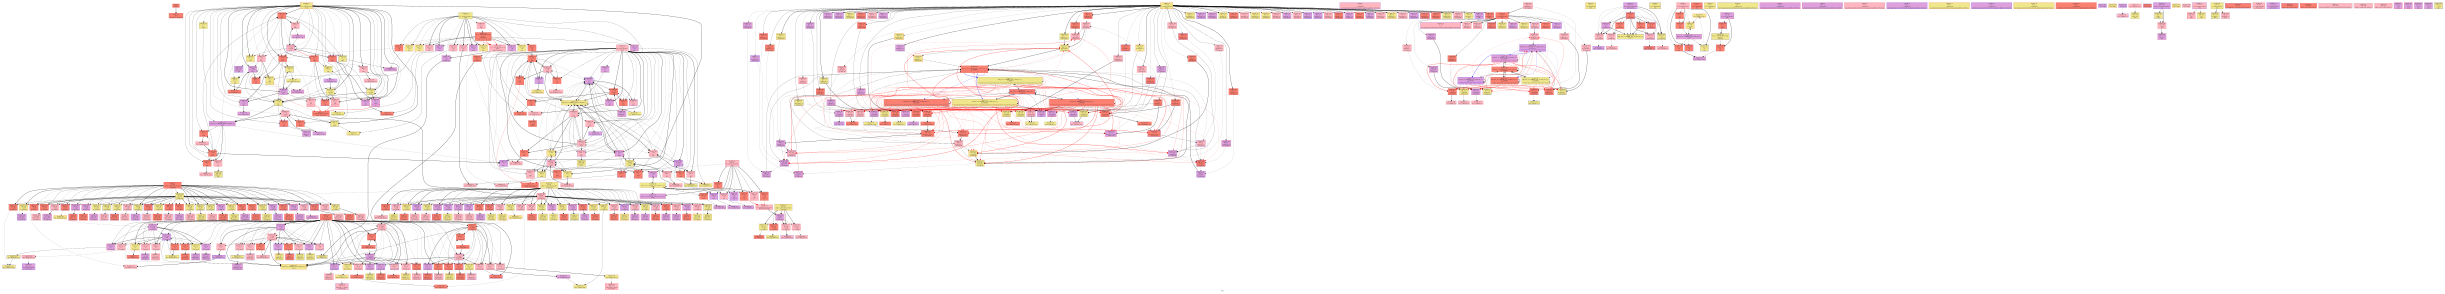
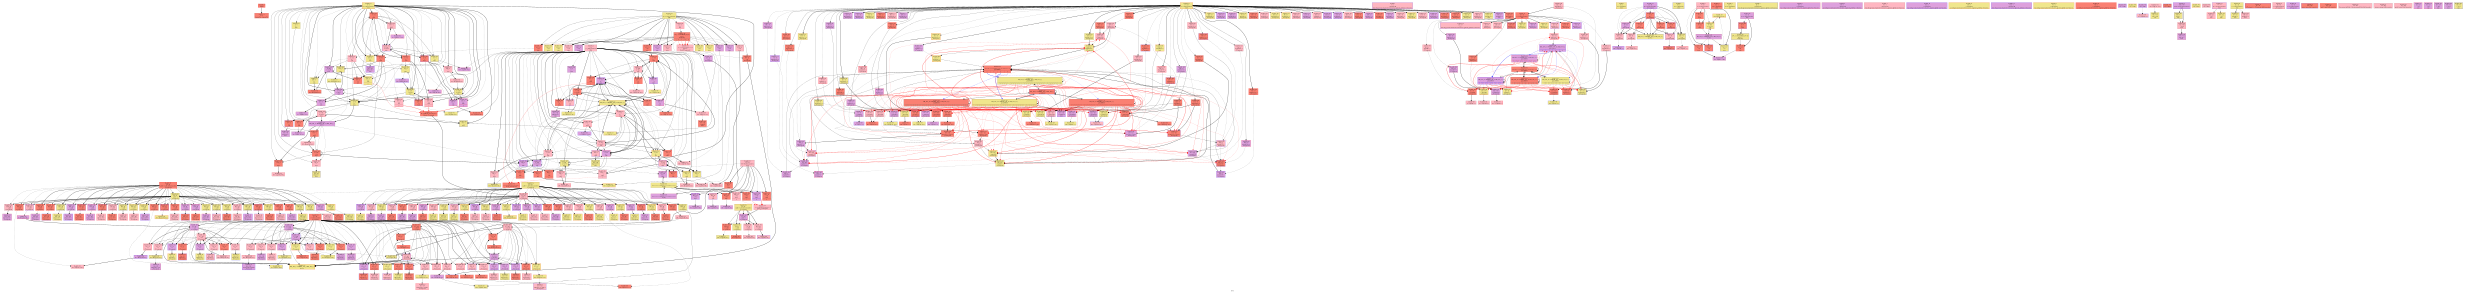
(302, 53) -> (396, 53)
(406, 277) -> none
